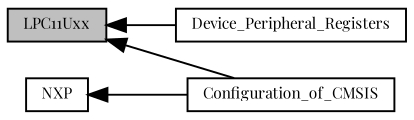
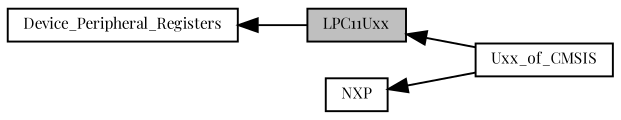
(150, 25) -> (283, 25)
(291, 95) -> (544, 60)
